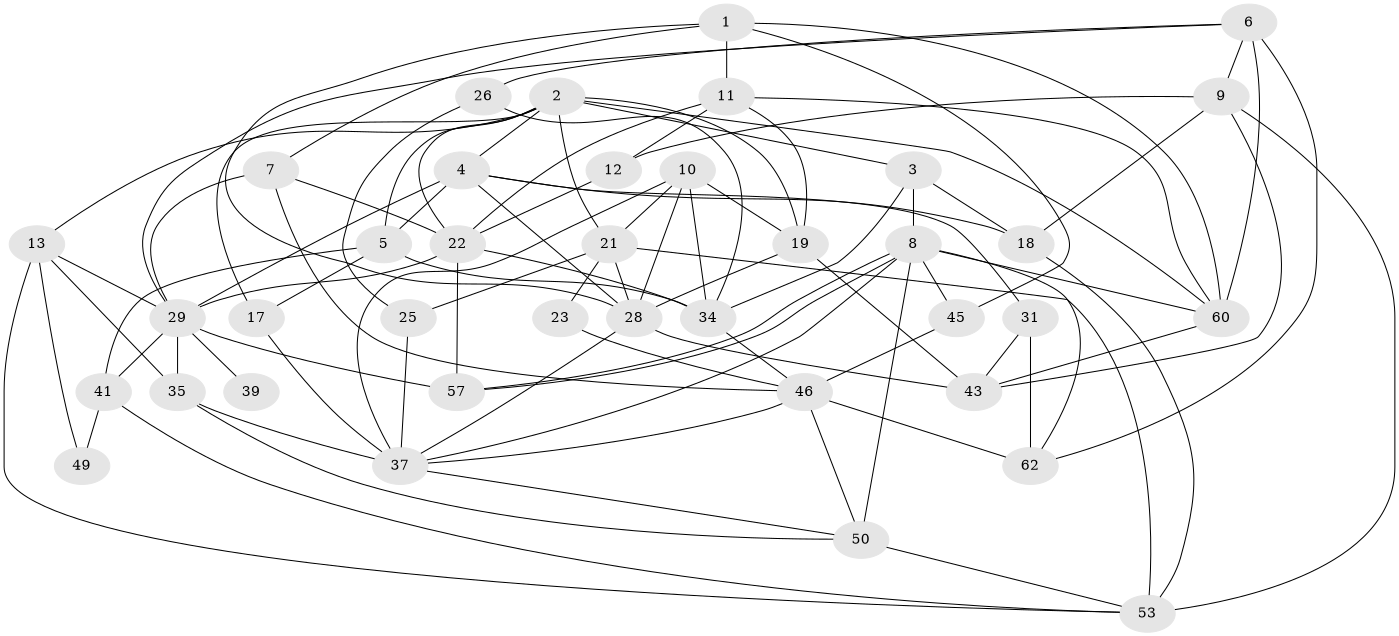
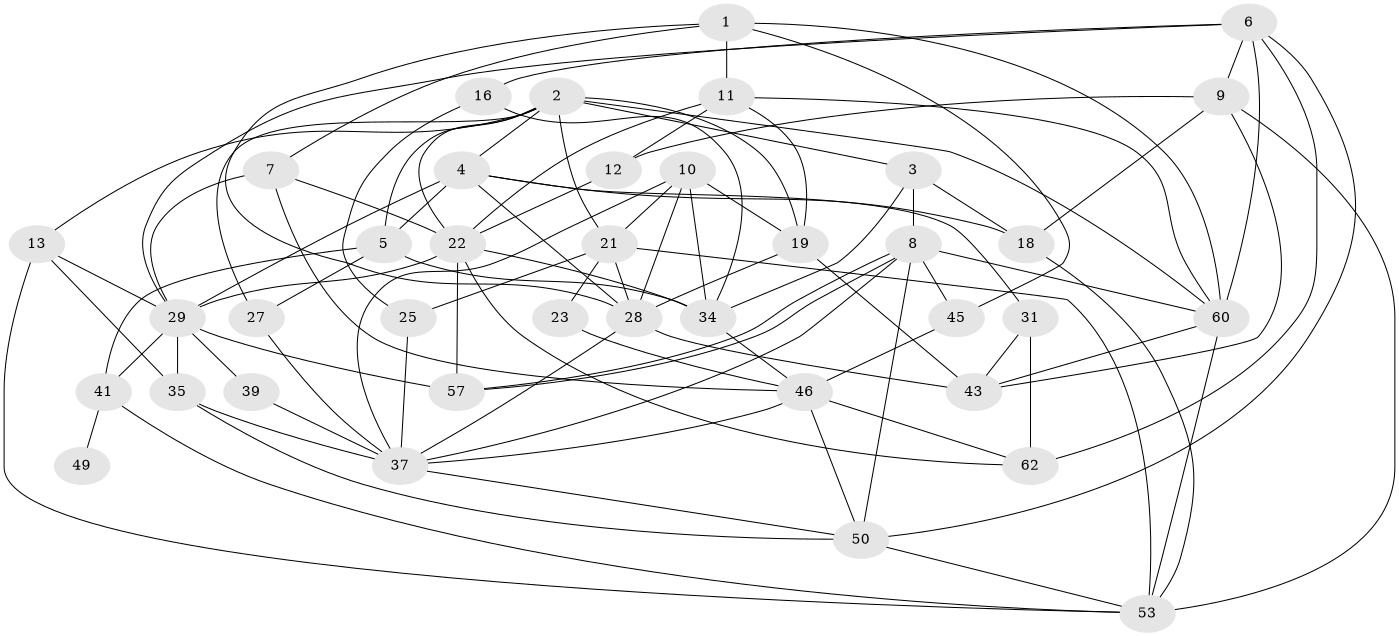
(483, 96) -> (483, 96)
(257, 318) -> (257, 318)
(1077, 323) -> (694, 416)
(55, 356) -> none
none -> (1263, 391)
none -> (326, 429)
none -> (1185, 466)
